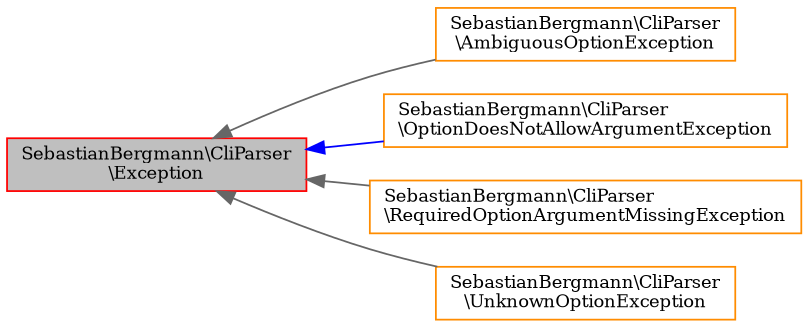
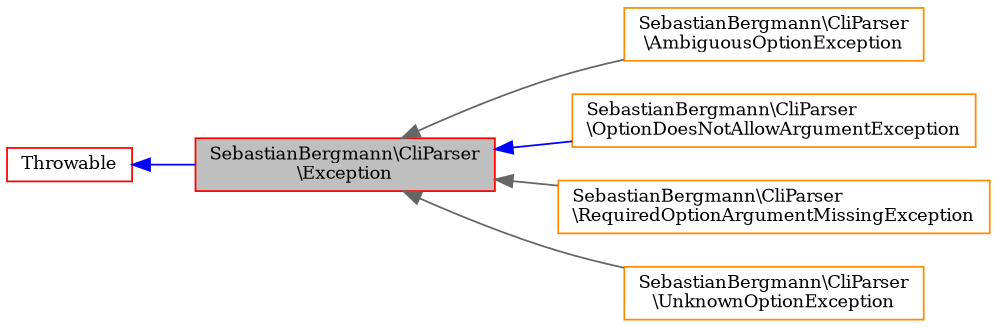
none -> (70, 165)
